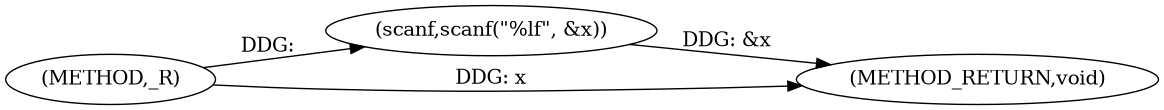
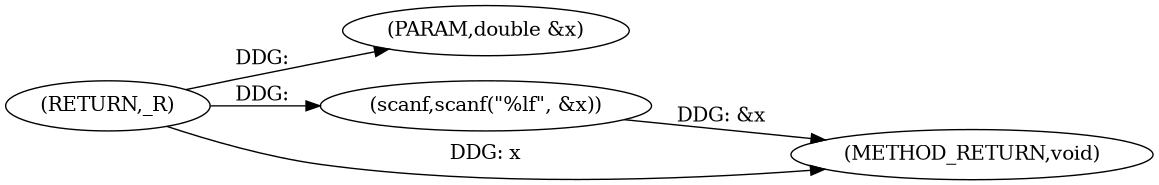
none -> (486, 31)
(111, 79) -> (108, 106)
